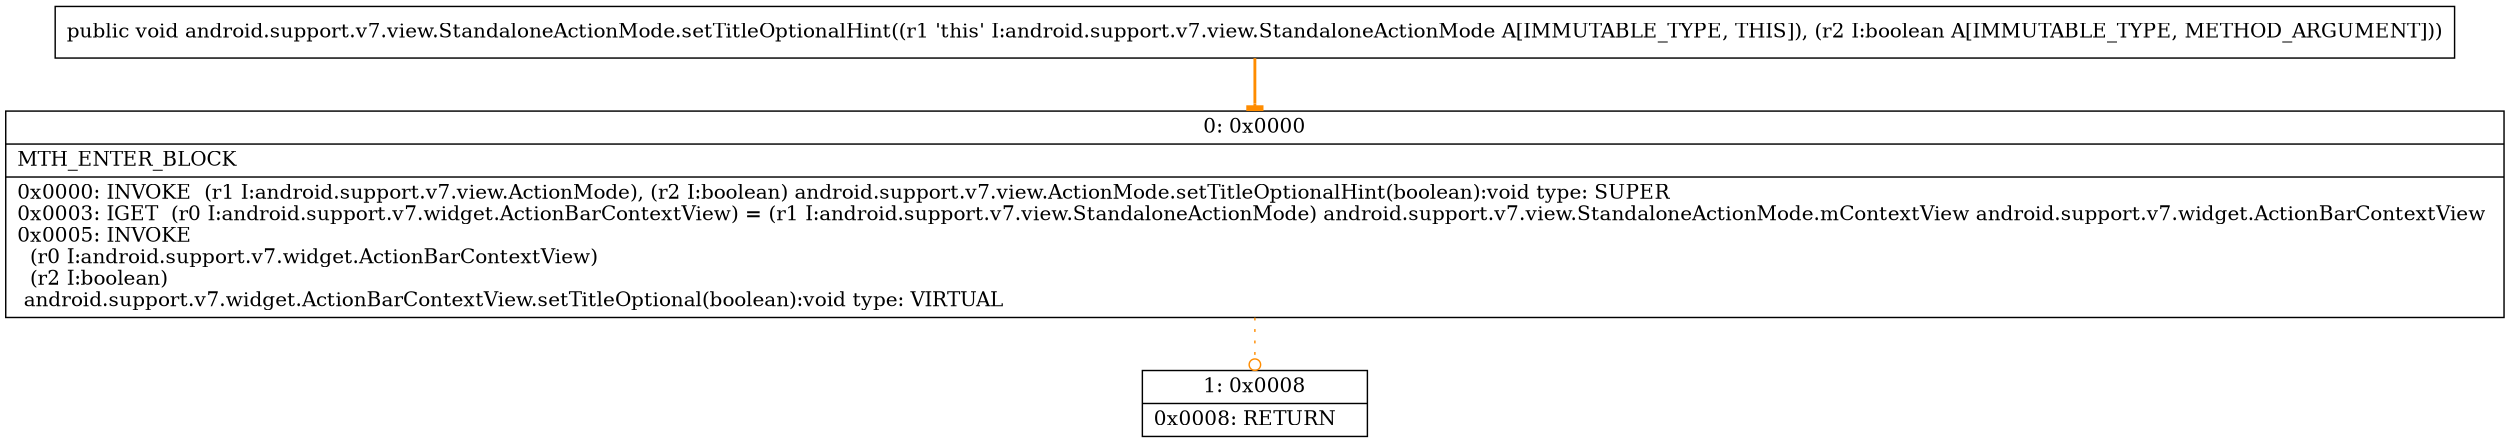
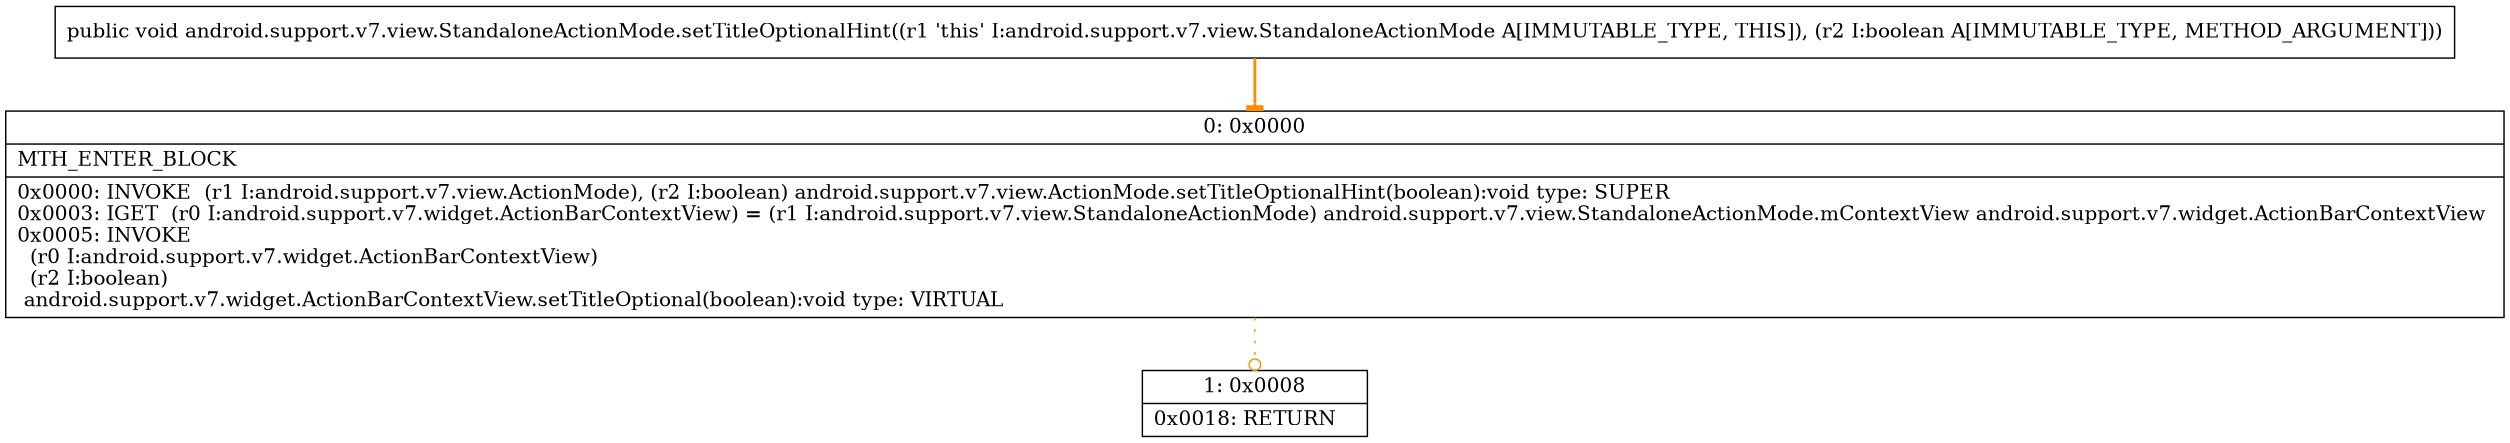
(1255, 419) -> (1255, 419)
